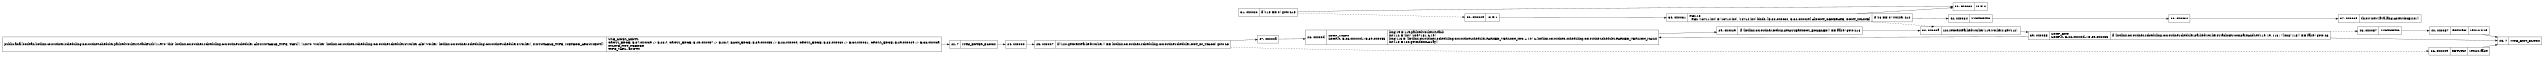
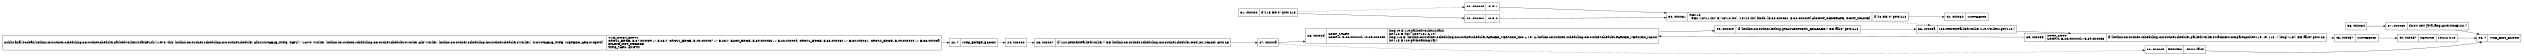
(1904, 11) -> (1582, 18)
(1892, 18) -> (1890, 17)
(2079, 19) -> none
(2060, 34) -> (2057, 36)
(2413, 39) -> (2466, 32)
(1829, 51) -> (1711, 53)
